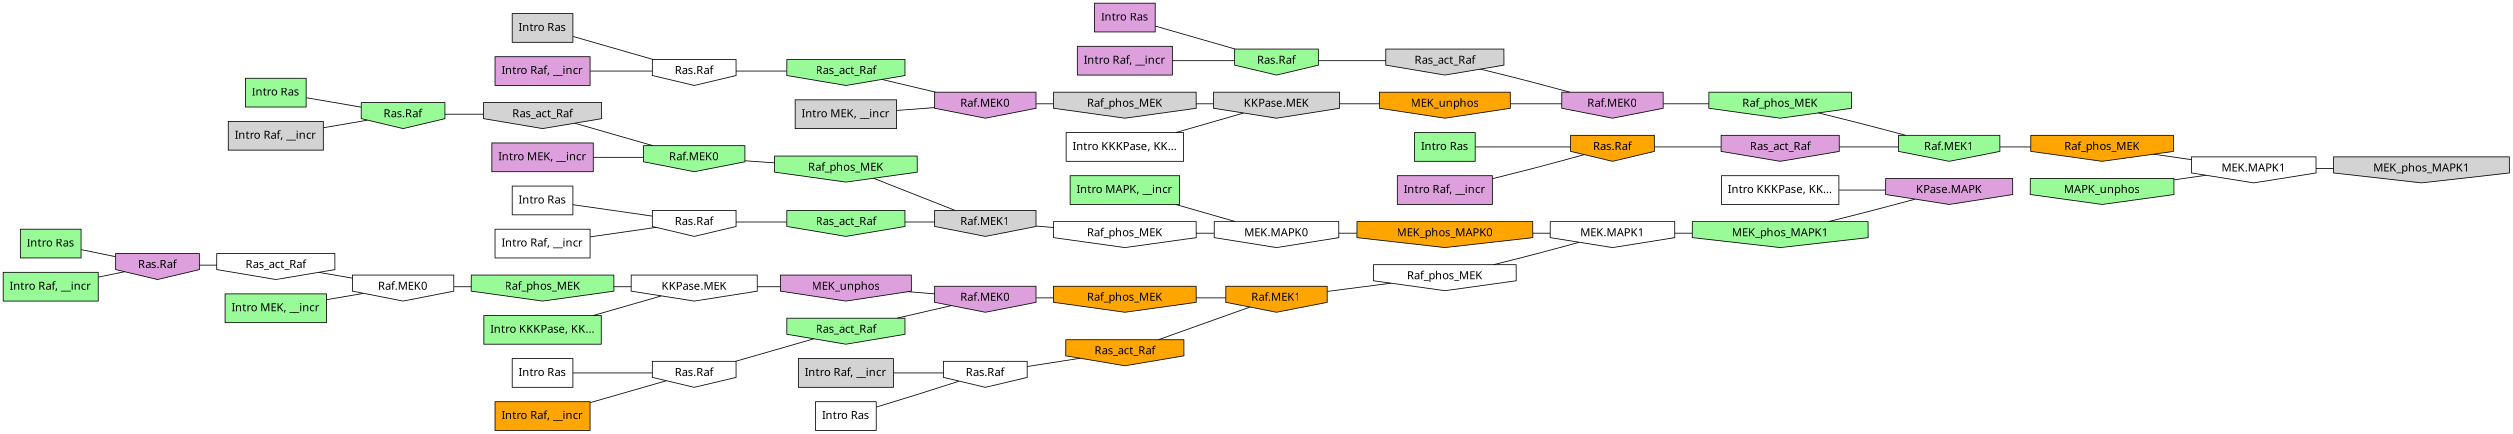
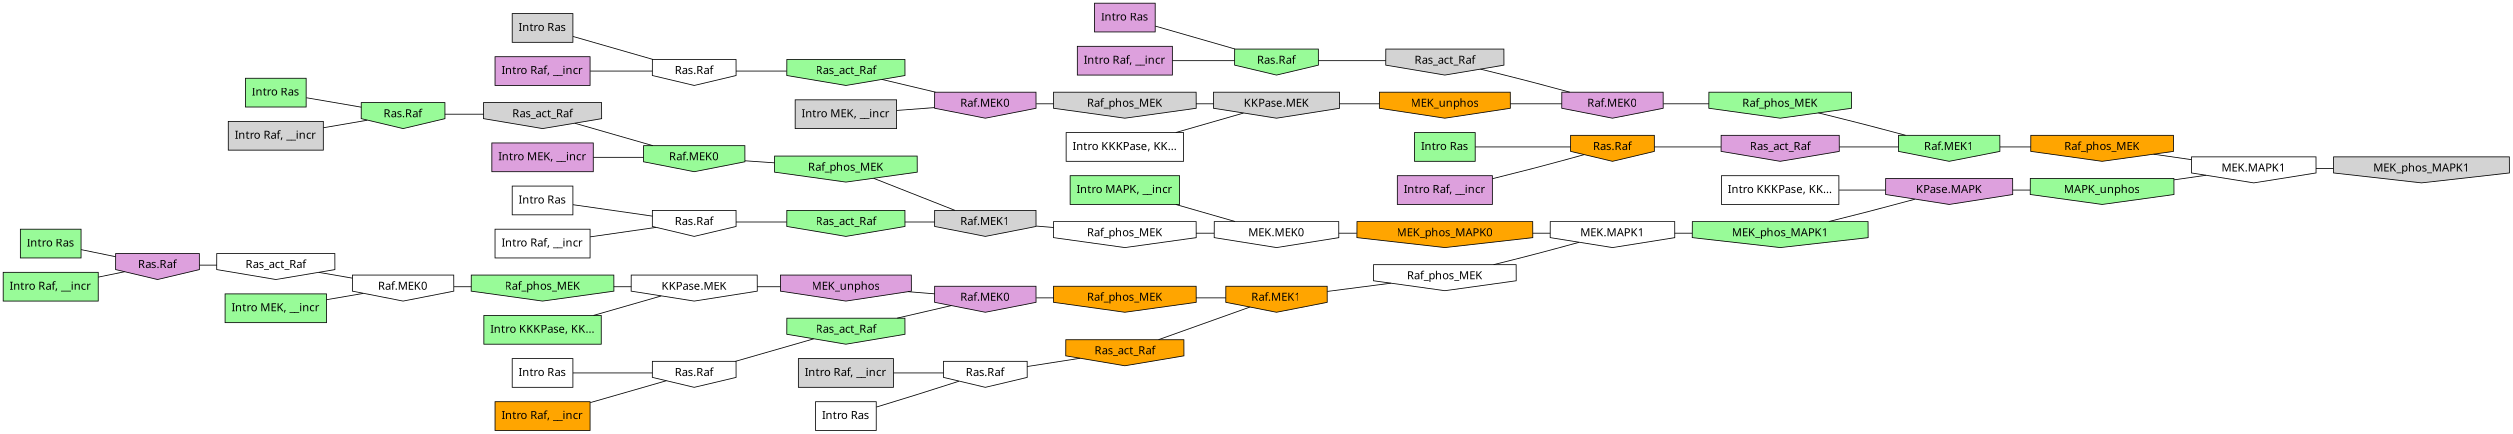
none -> (2021, 190)
(1277, 233) -> (1277, 233)
